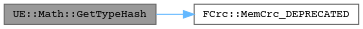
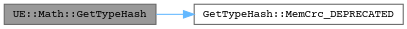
(276, 14) -> (299, 14)
